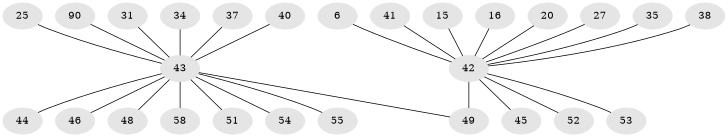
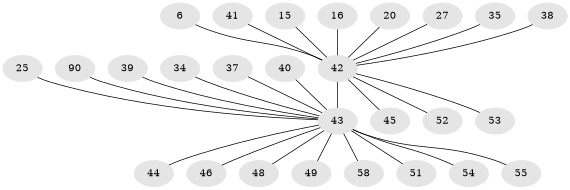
(128, 16) -> (128, 69)
(469, 95) -> (338, 95)
